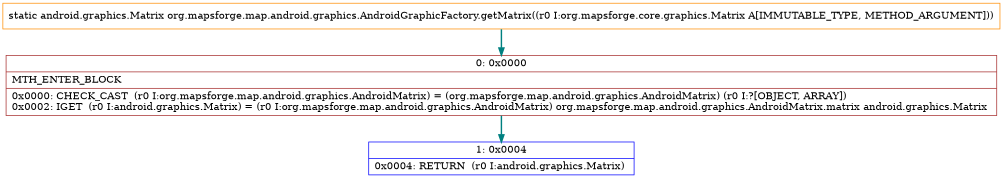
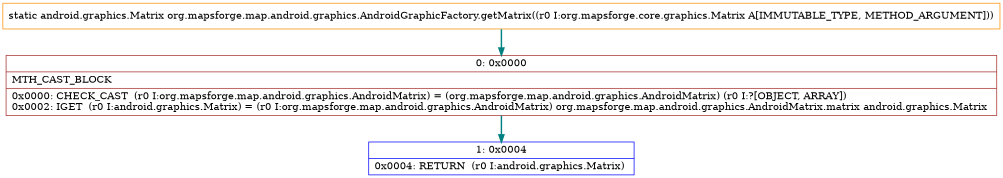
(67, 80) -> (62, 80)
